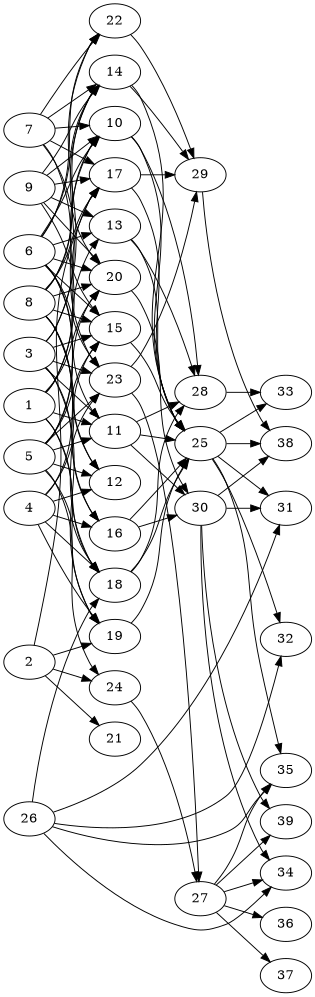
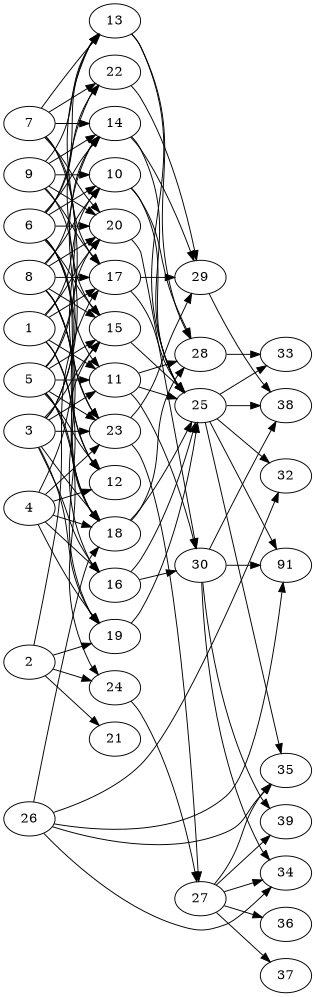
(63, 128) -> (67, 75)
none -> (67, 480)
(286, 508) -> (286, 565)
